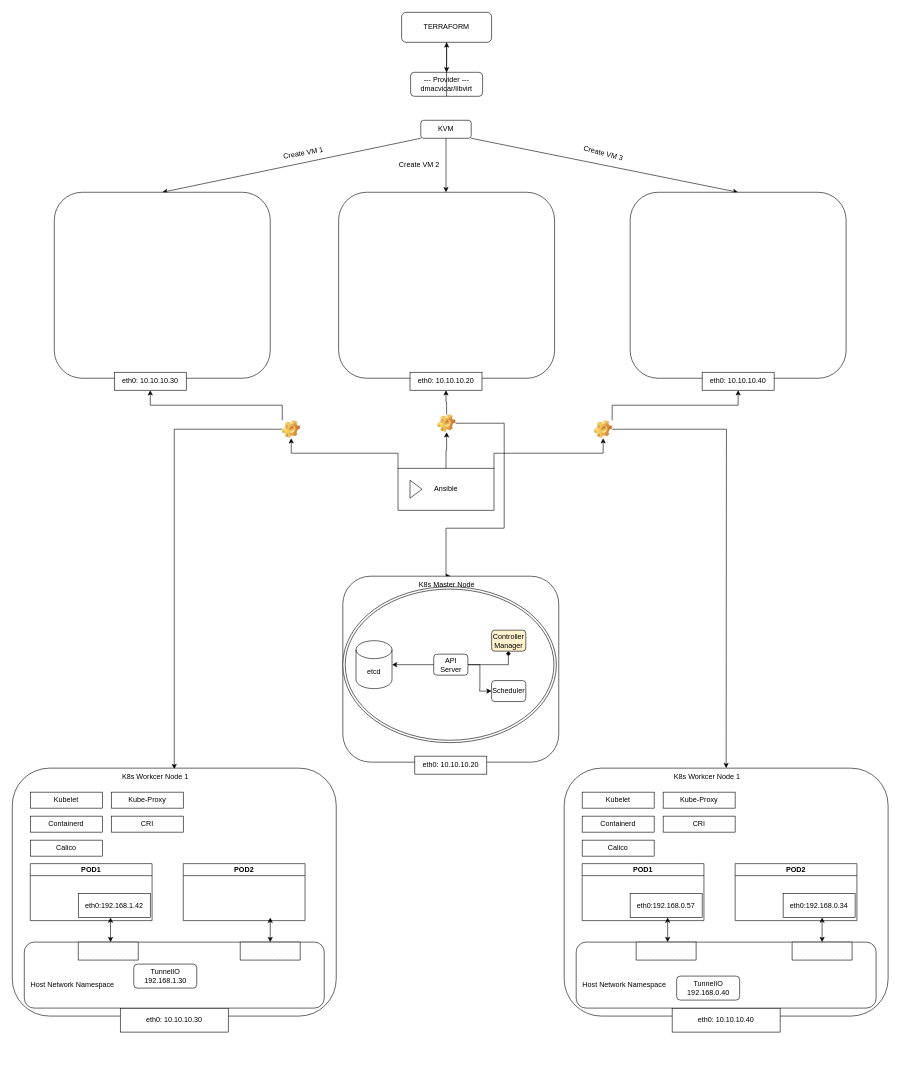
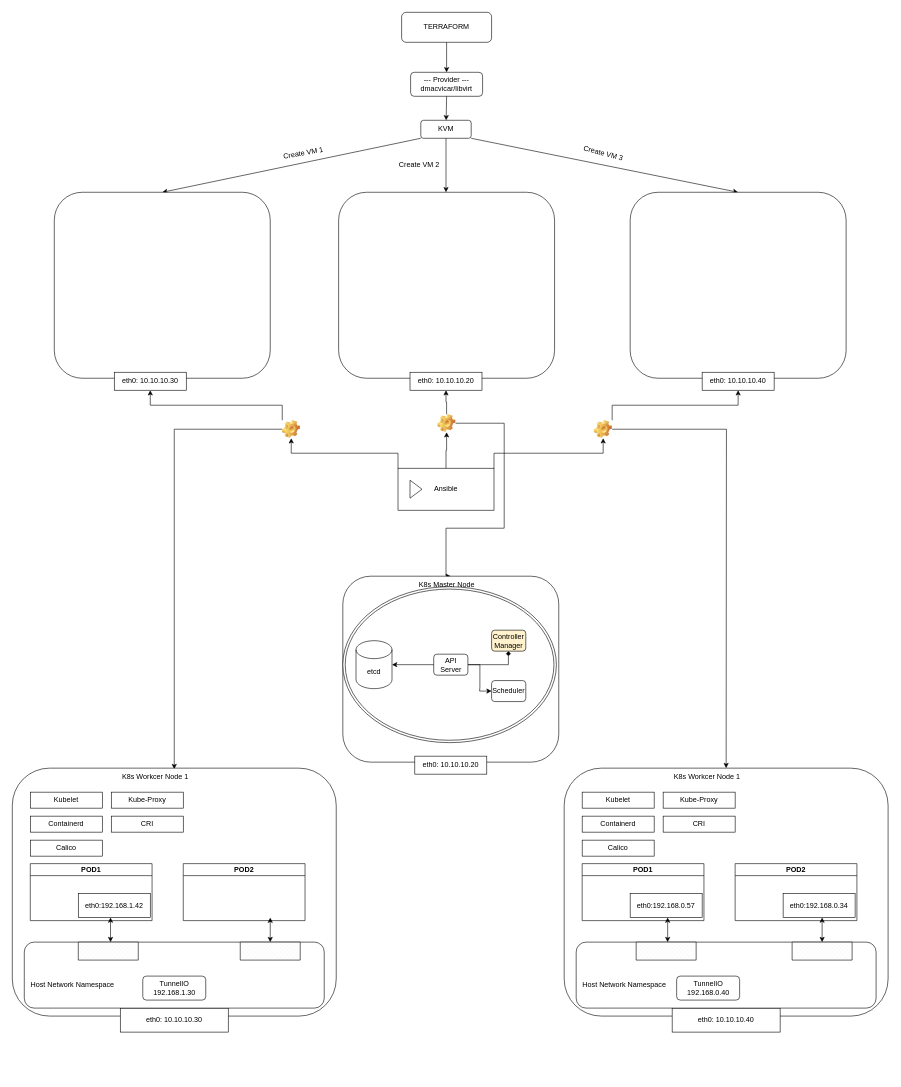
(447, 84) -> (447, 106)
(165, 976) -> (174, 988)
